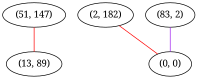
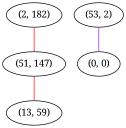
(170, 15) -> (99, 15)
(138, 40) -> (34, 40)
(34, 64) -> (34, 113)
